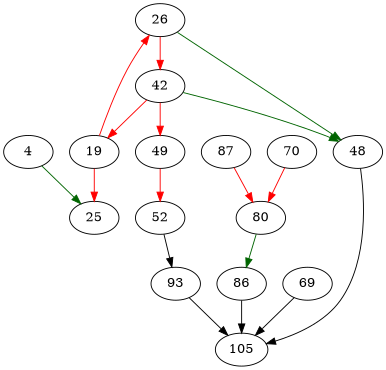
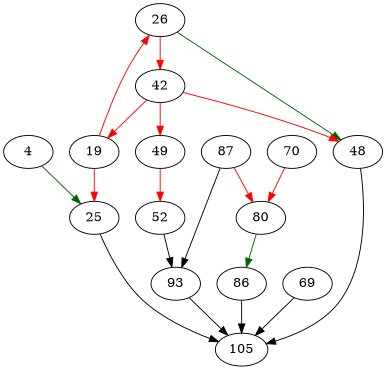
(257, 113) -> (257, 113)
none -> (203, 213)
none -> (142, 300)
